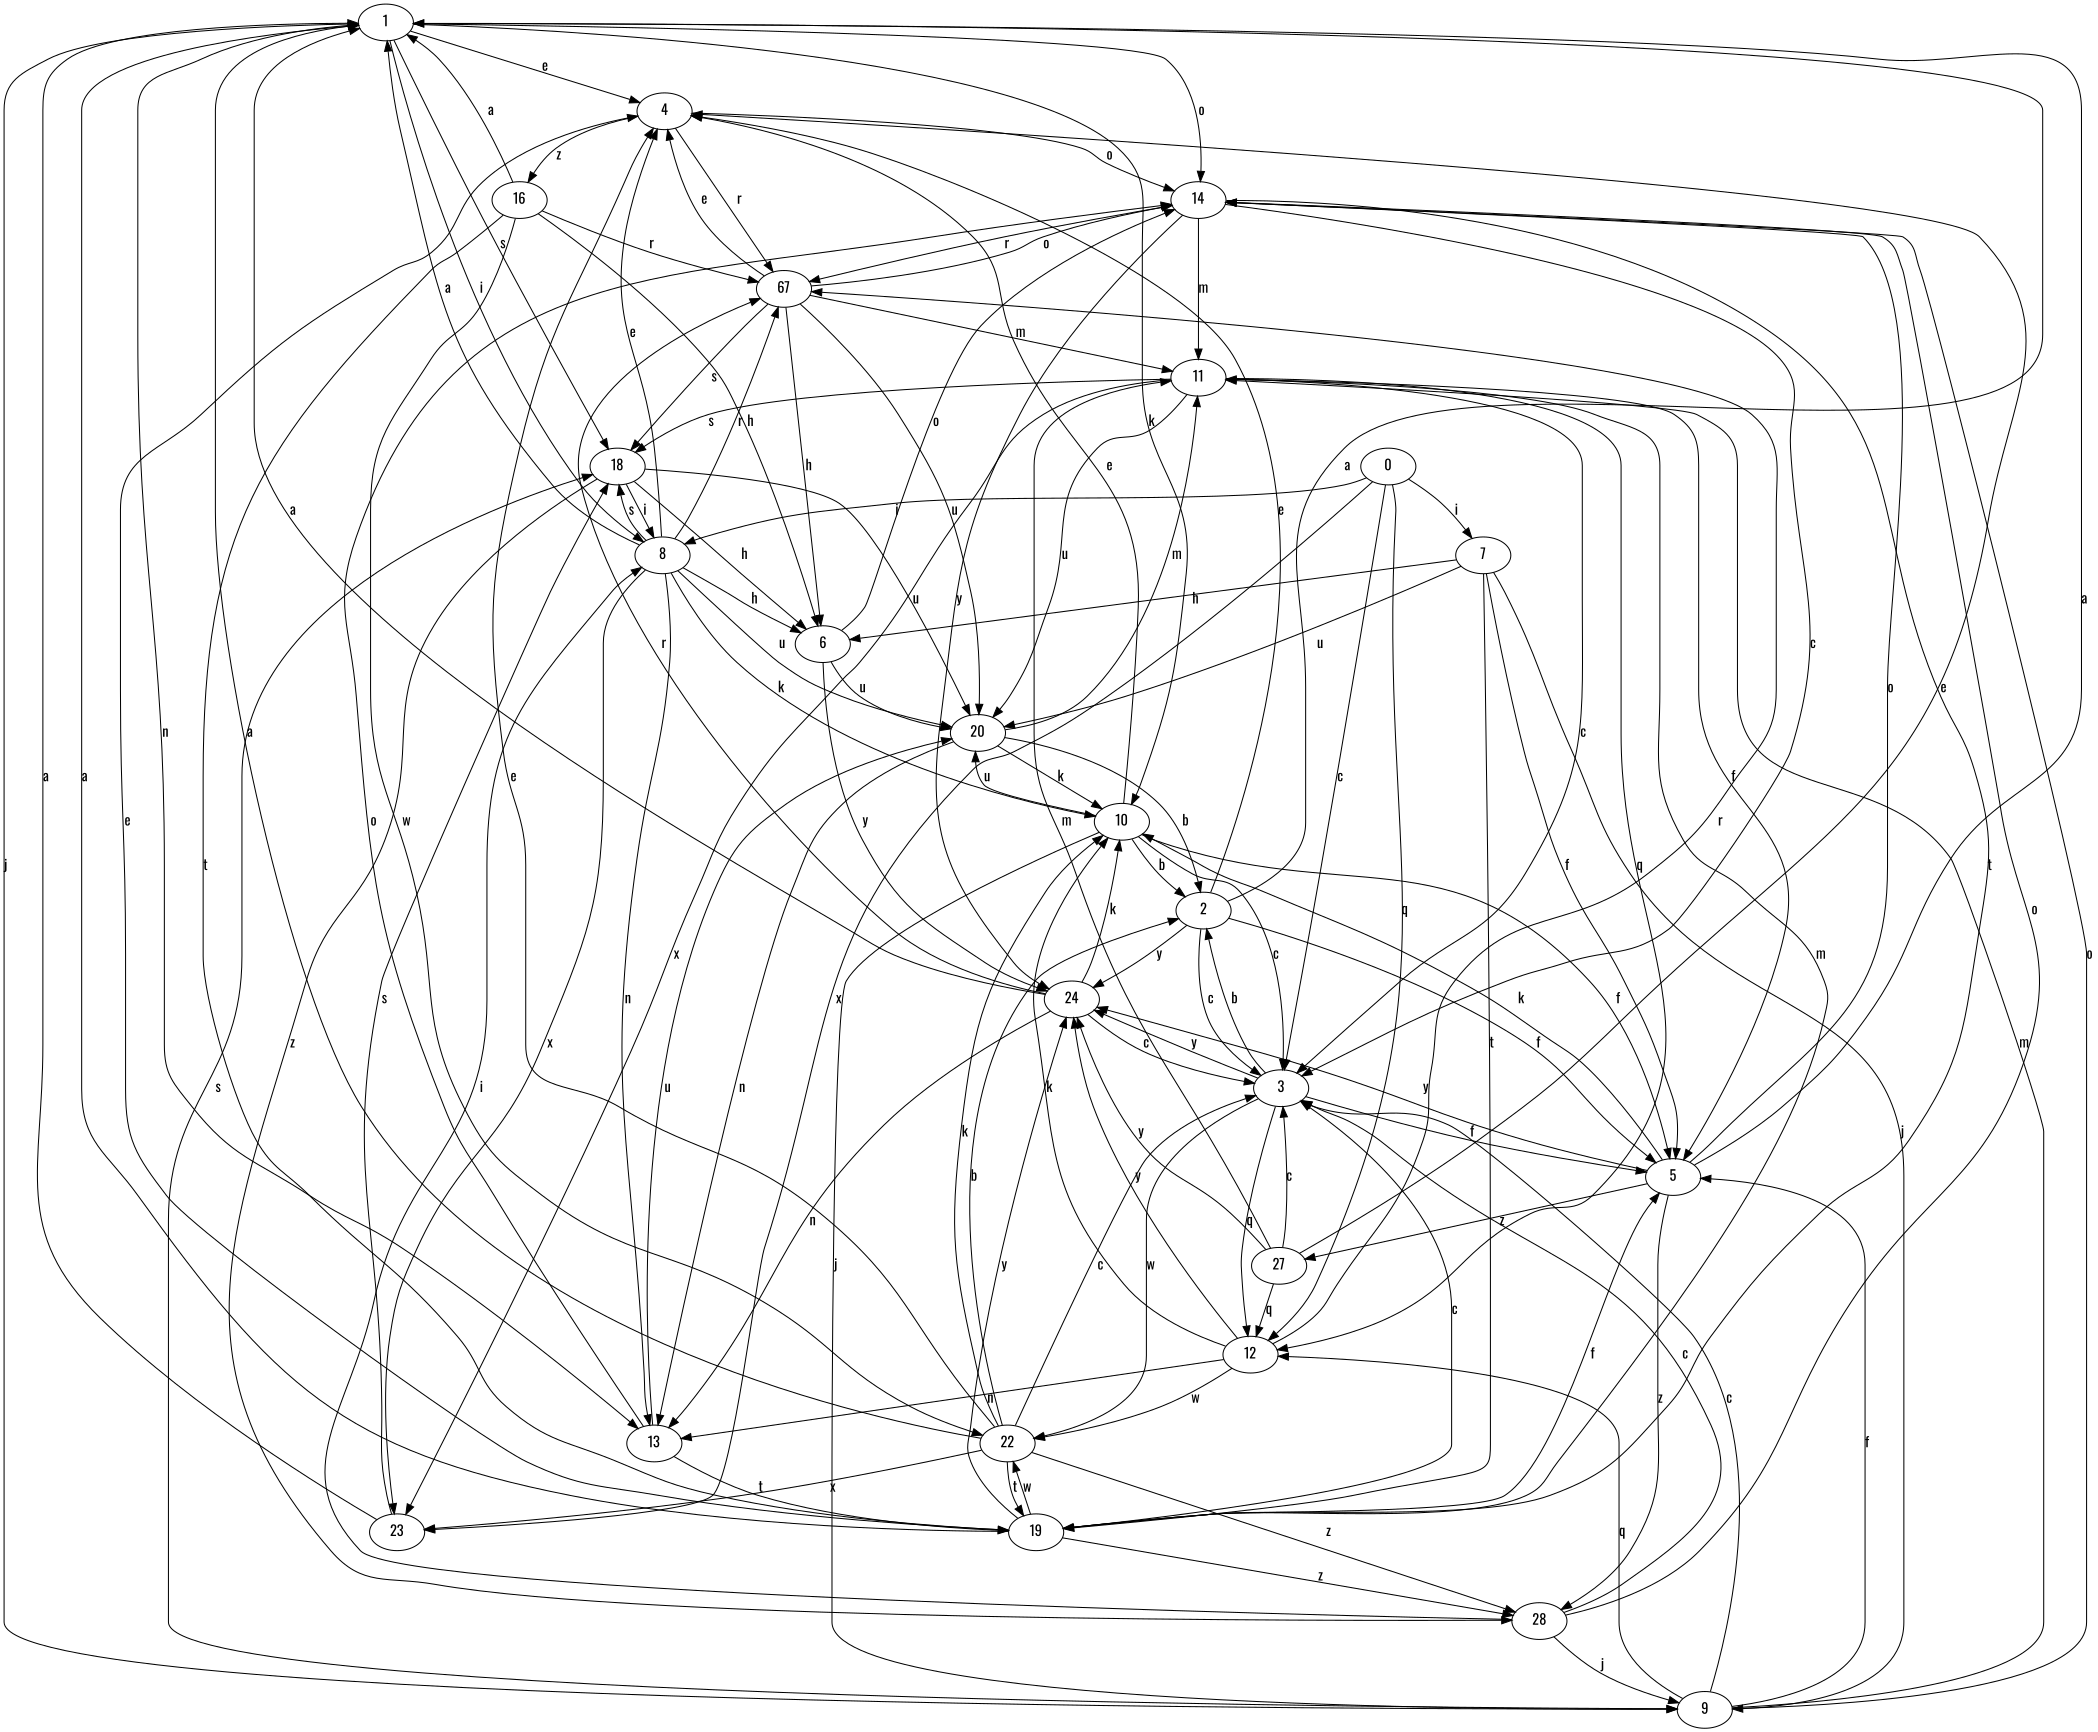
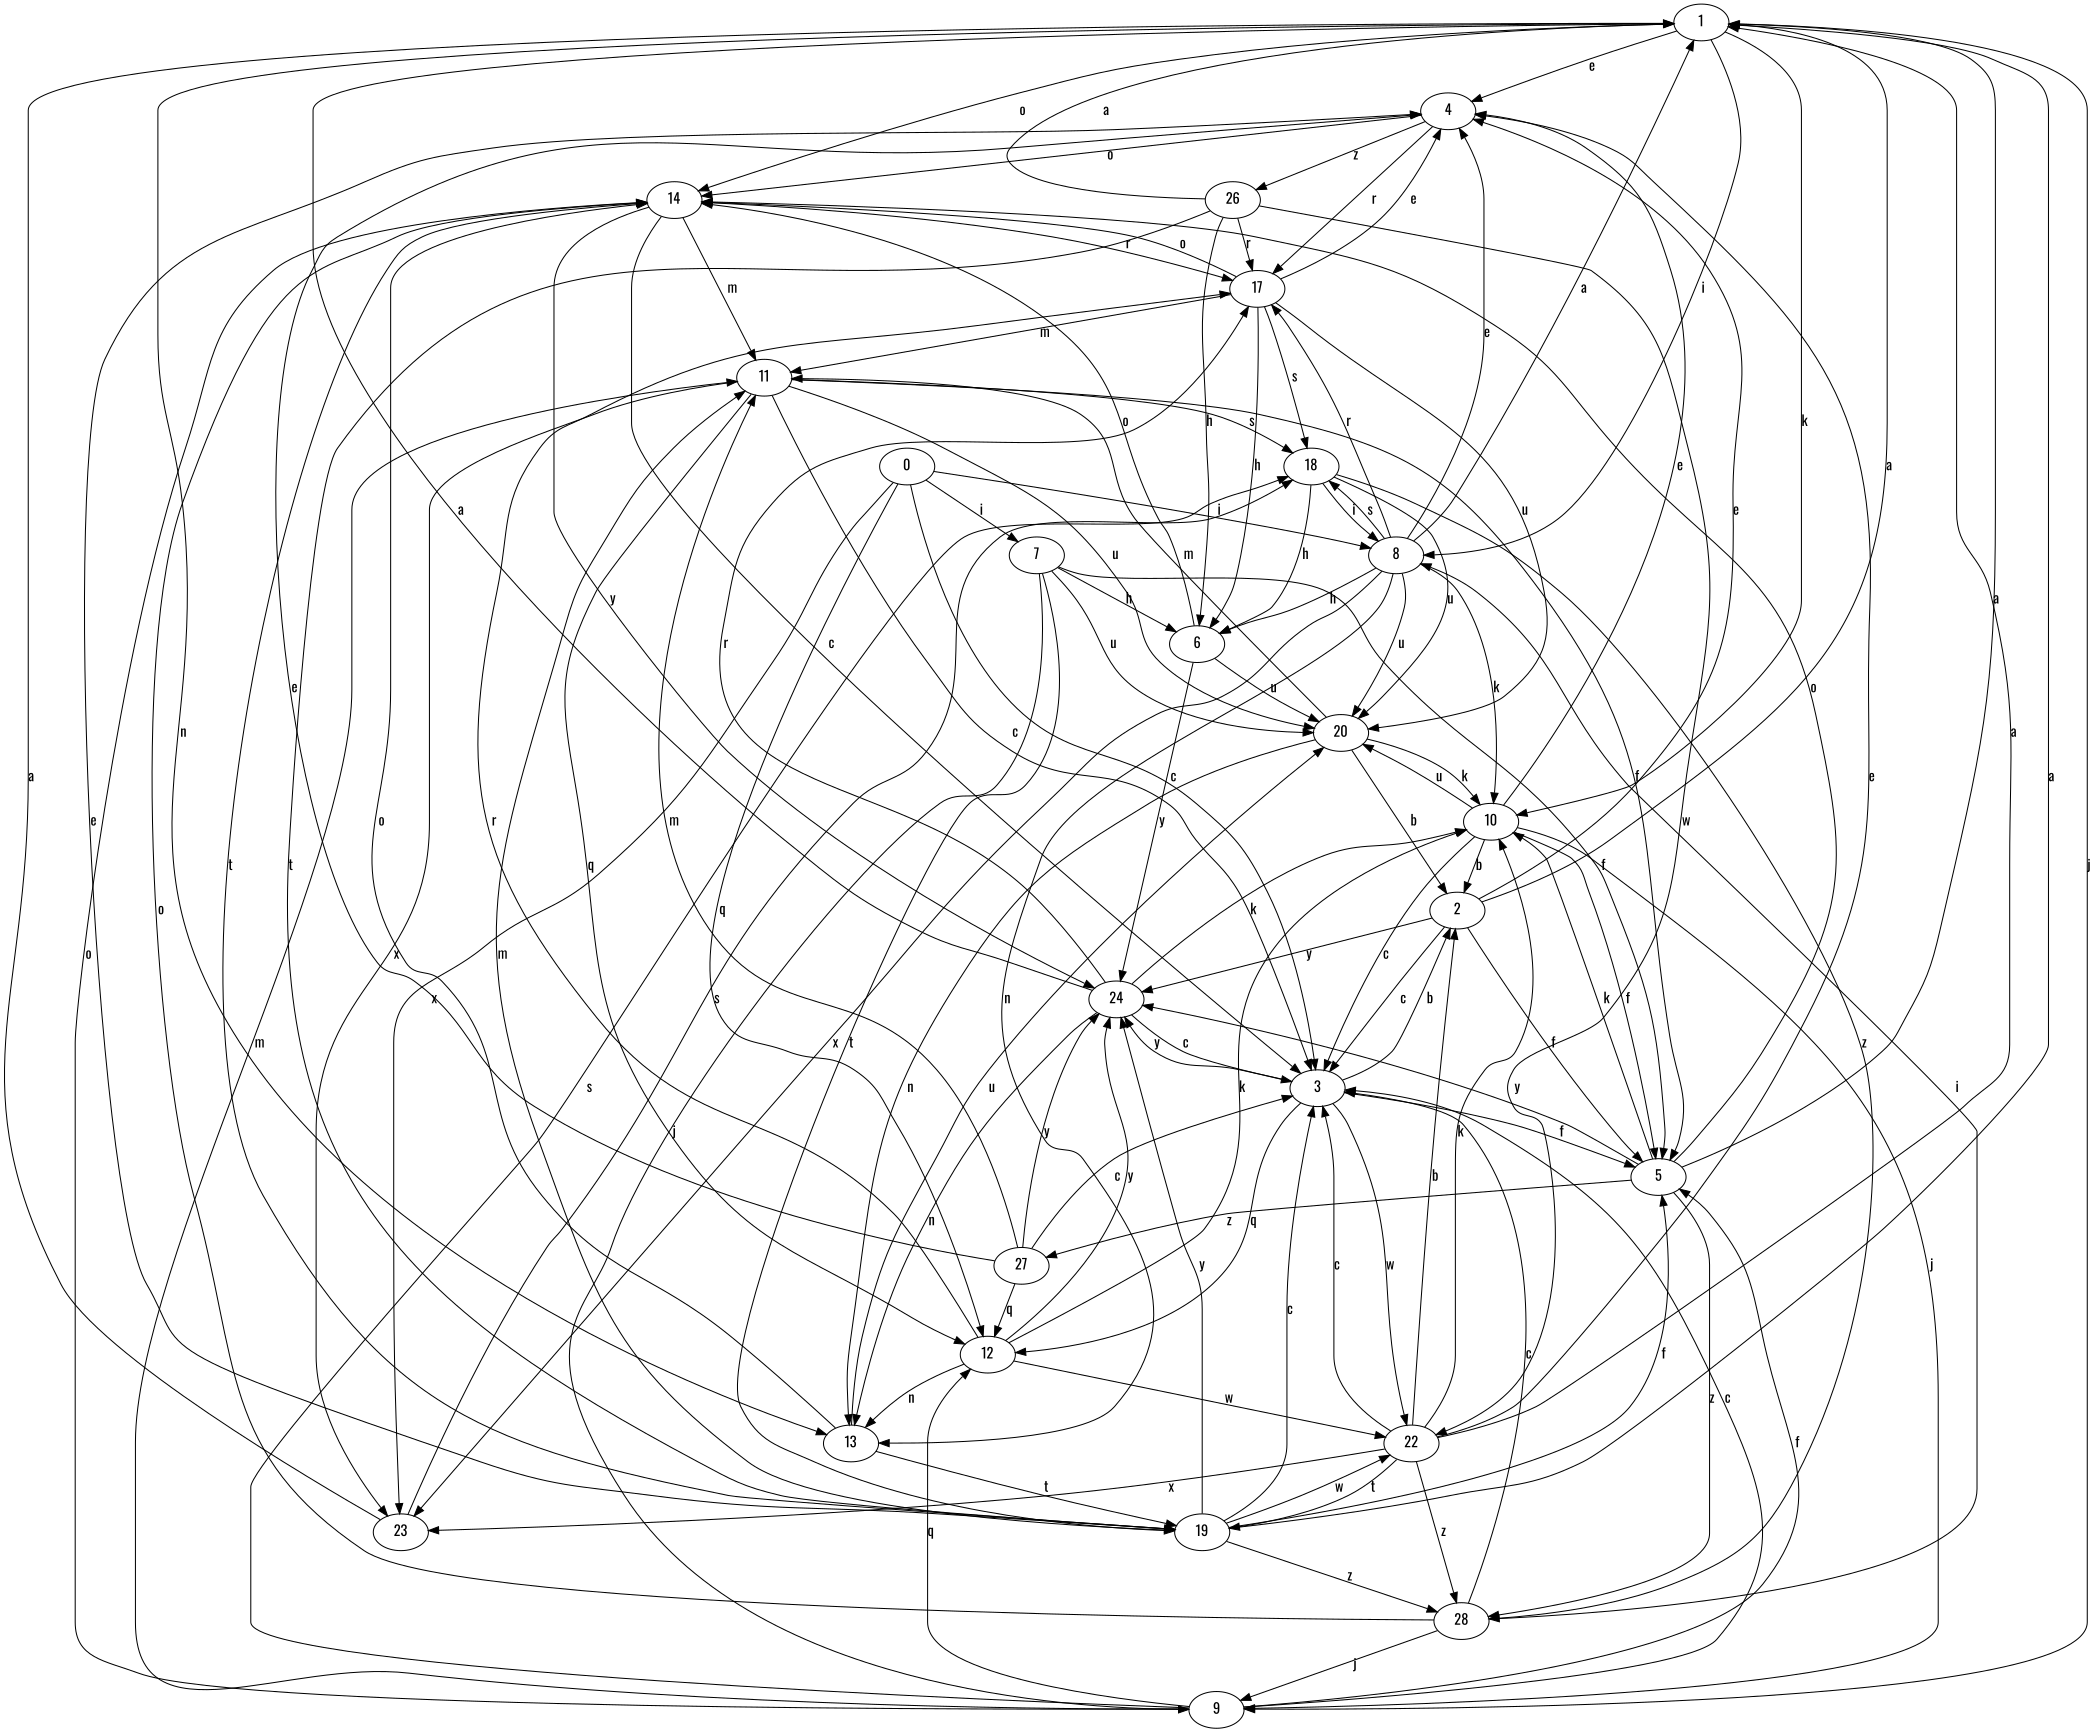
(520, 200) -> (1233, 200)
(495, 242) -> none
(784, 289) -> (1257, 289)
